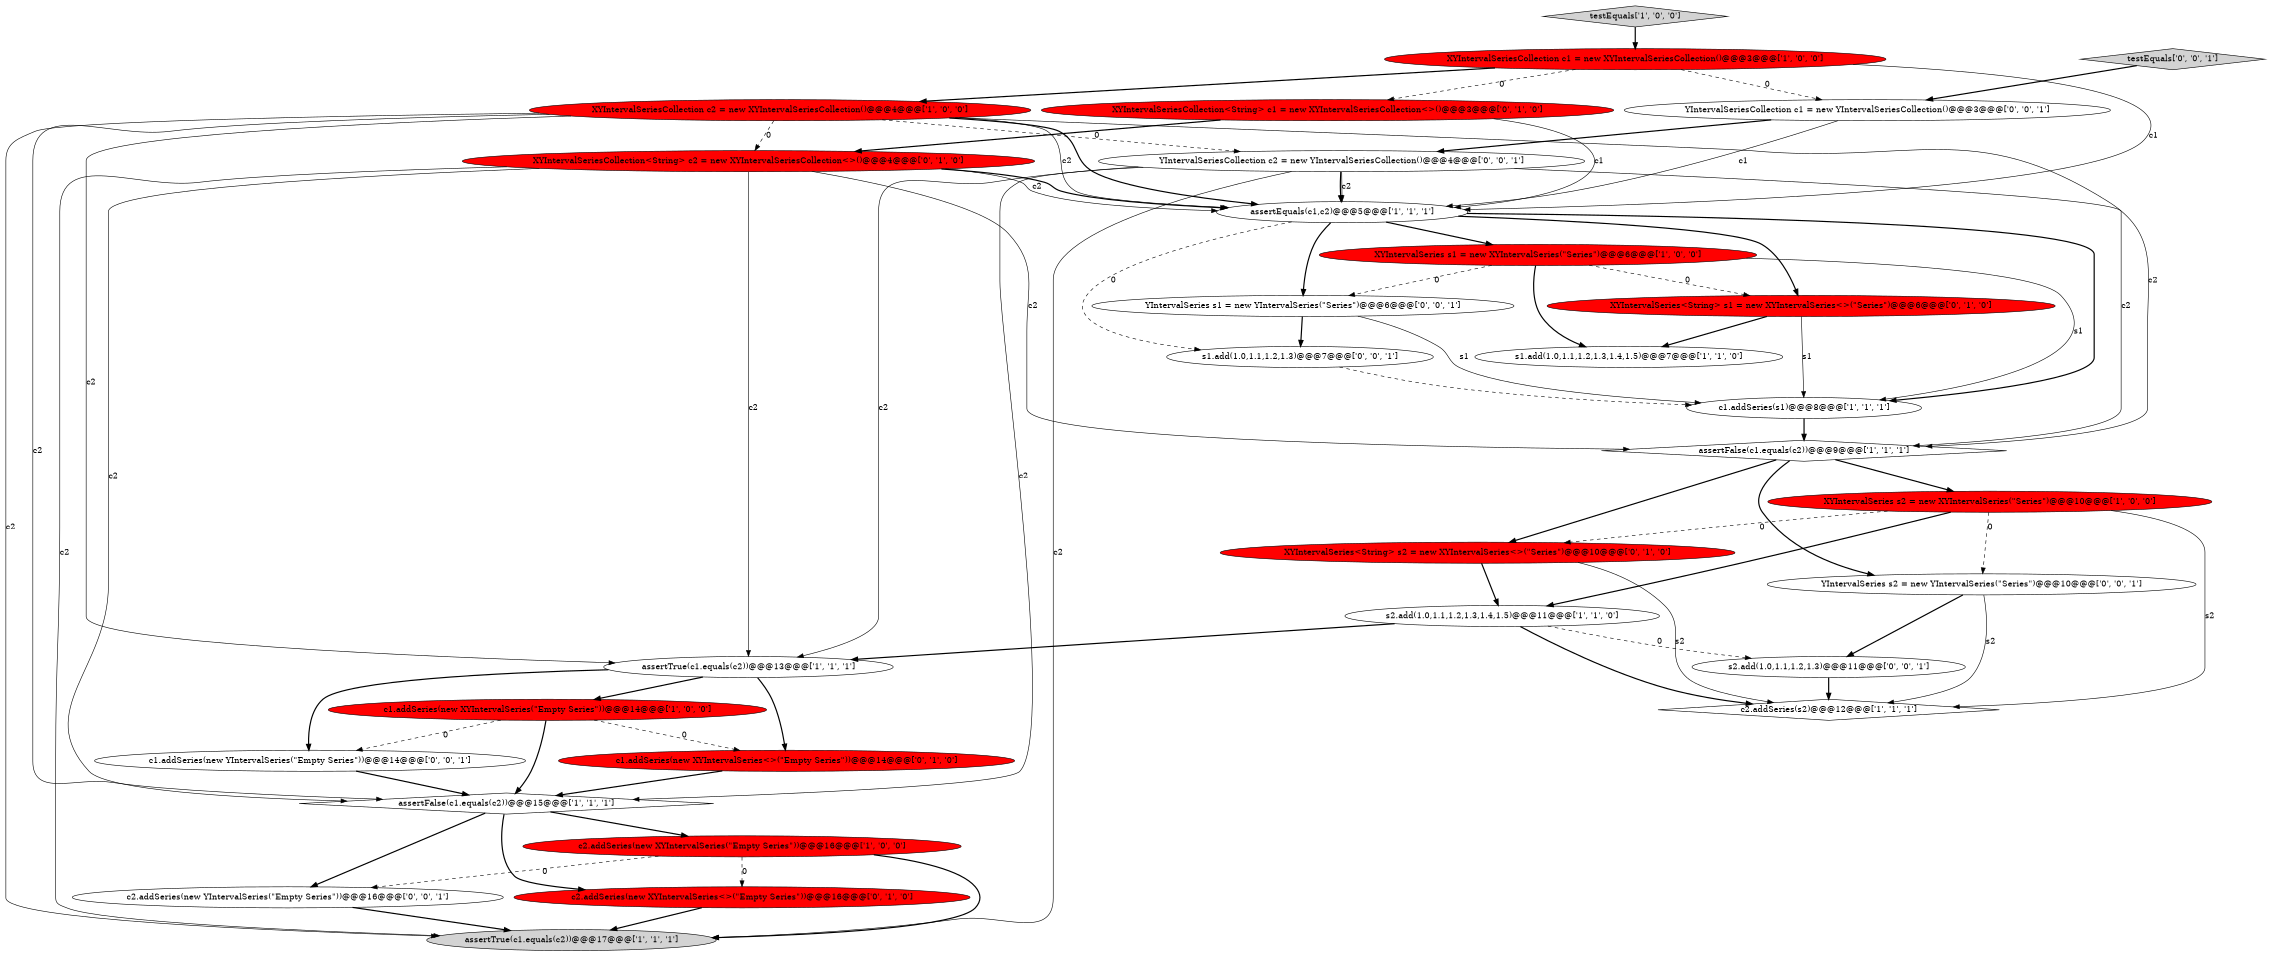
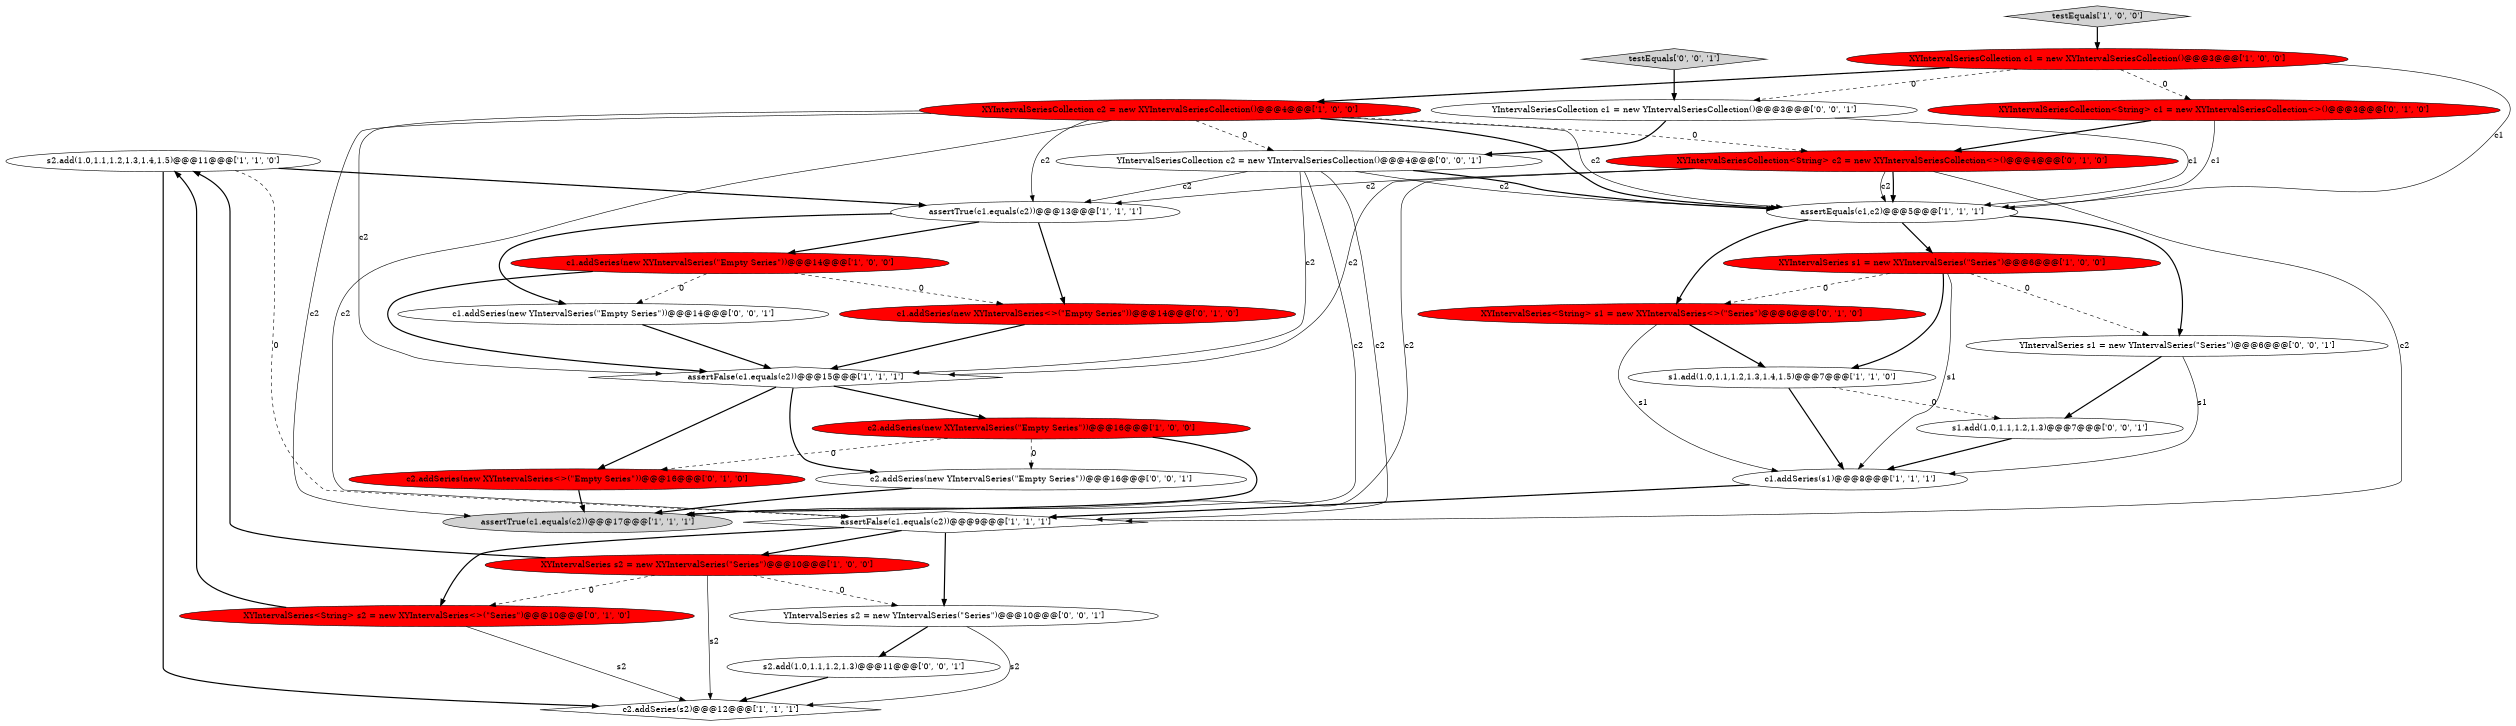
(1937, 227) -> (1814, 426)
(1120, 271) -> (1913, 402)
(1511, 394) -> (1953, 453)
(1646, 644) -> (339, 491)
